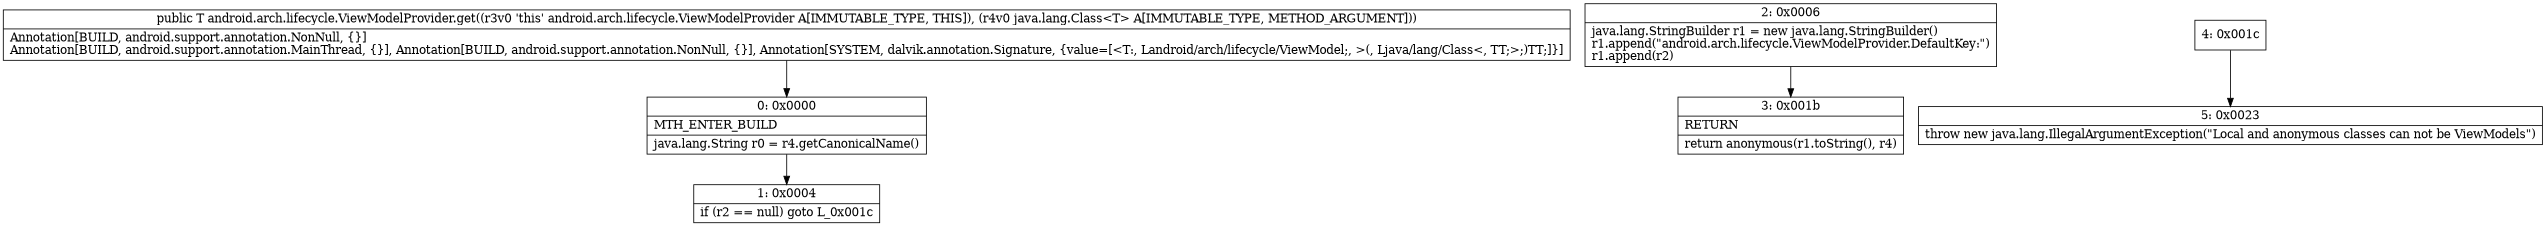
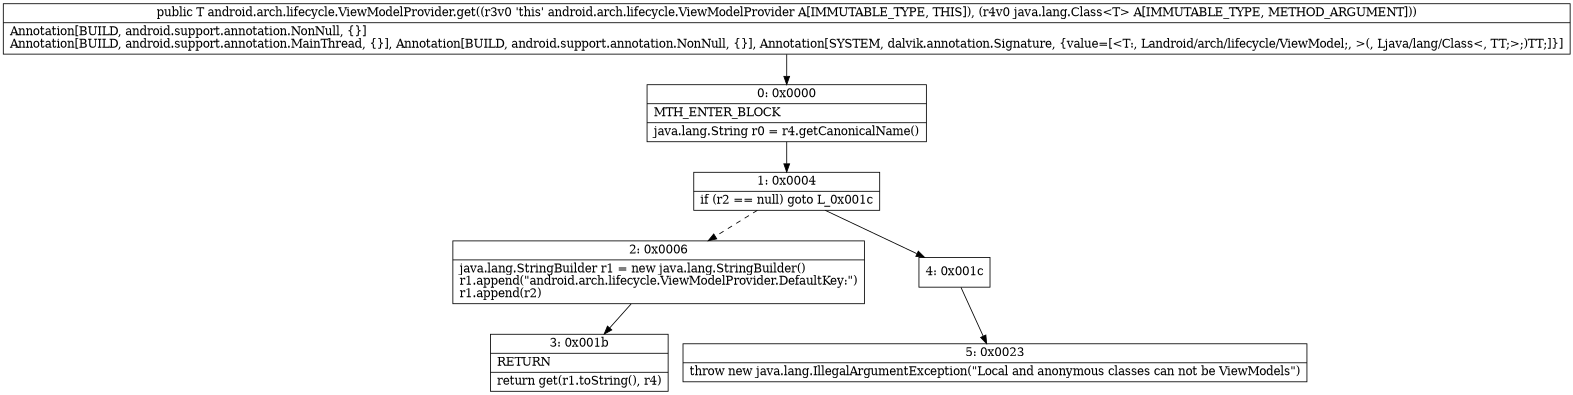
(716, 125) -> (717, 113)
(1791, 144) -> (579, 381)
none -> (736, 223)
none -> (871, 232)
